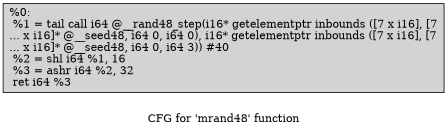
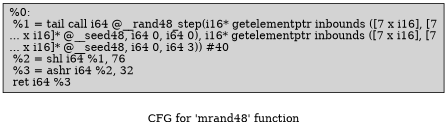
(68, 59) -> (68, 59)
